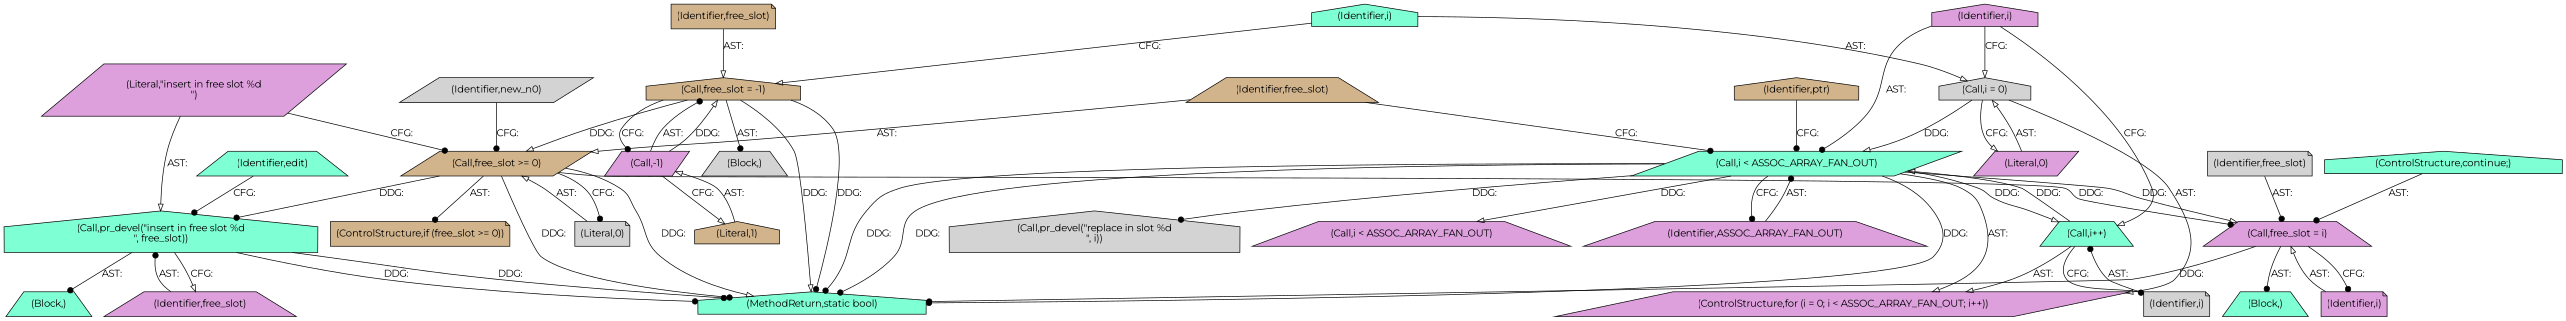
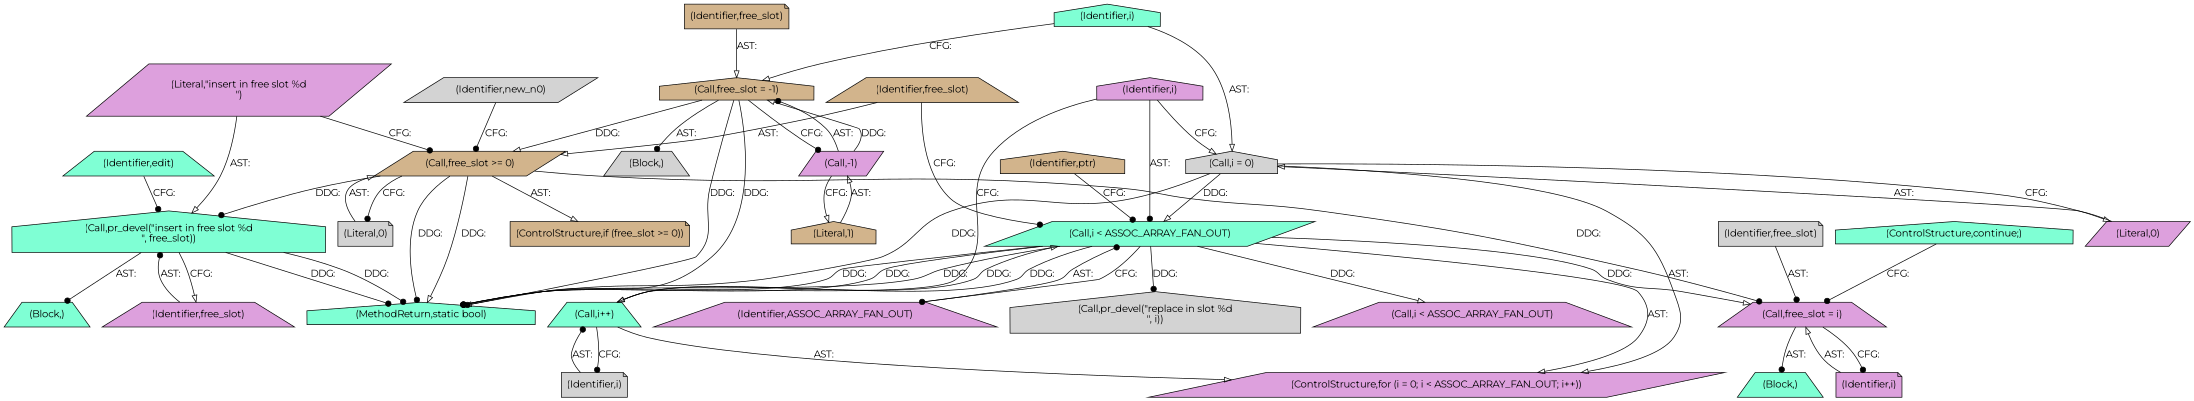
(2400, 194) -> (1900, 274)
(460, 197) -> (532, 197)
(1729, 288) -> (866, 261)
